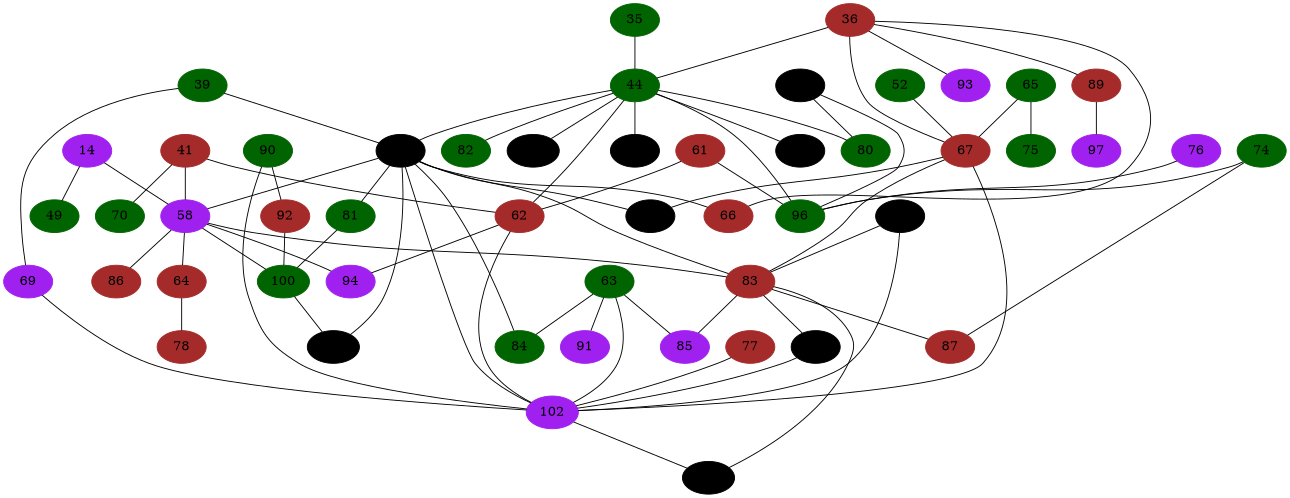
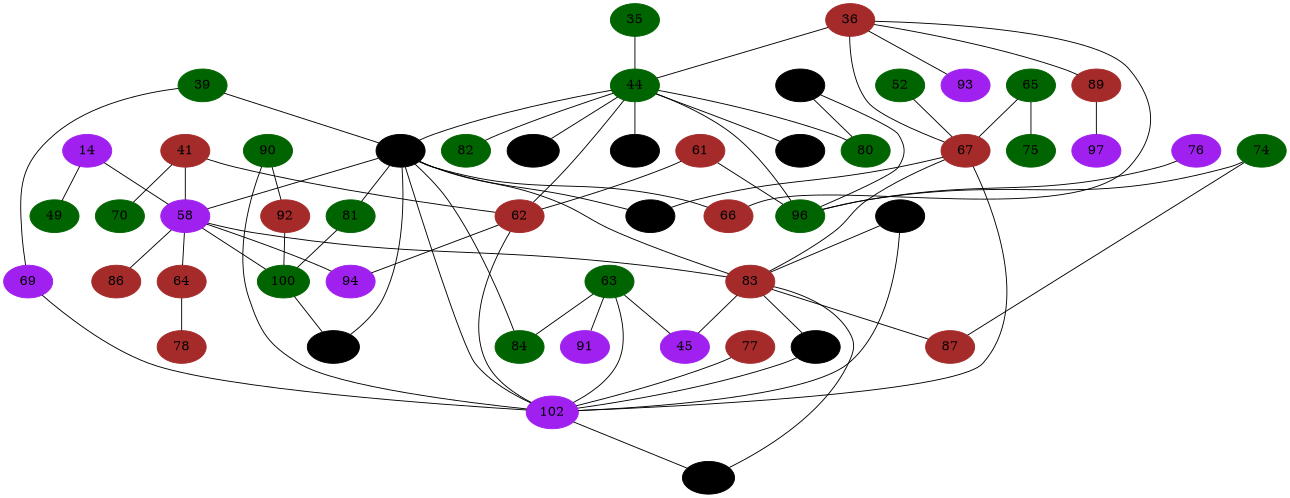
(685, 347) -> (685, 347)
